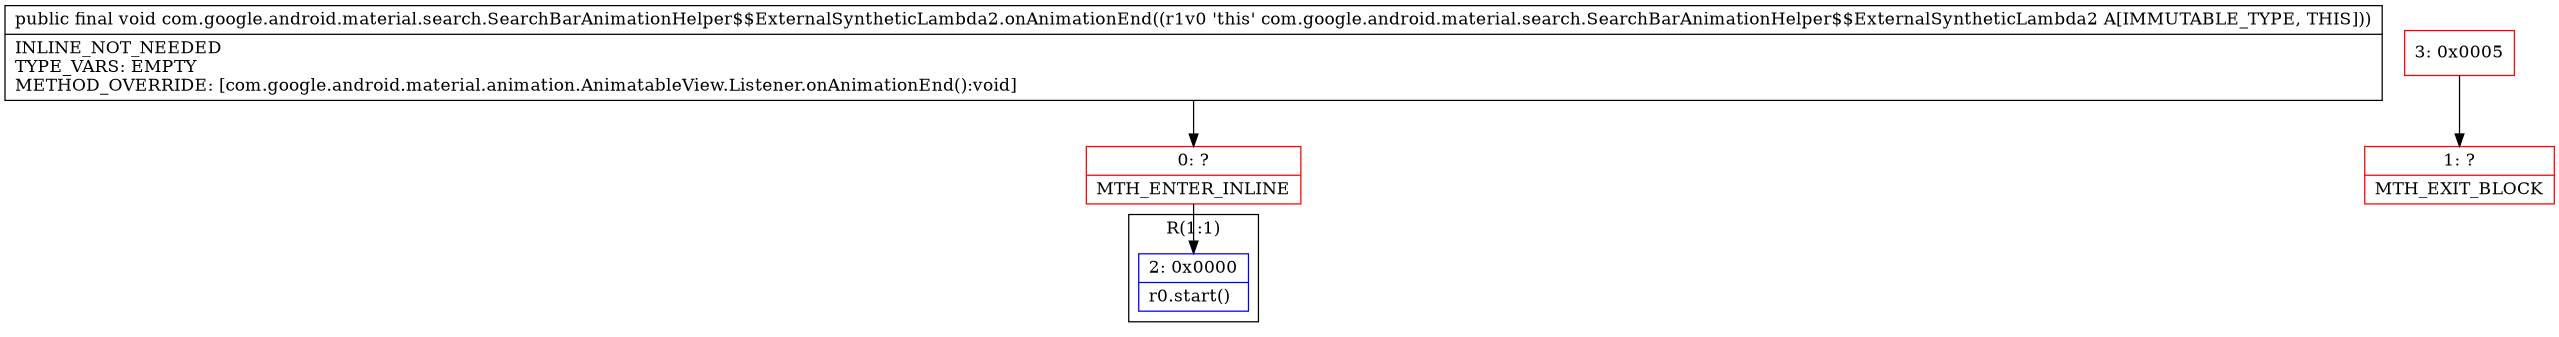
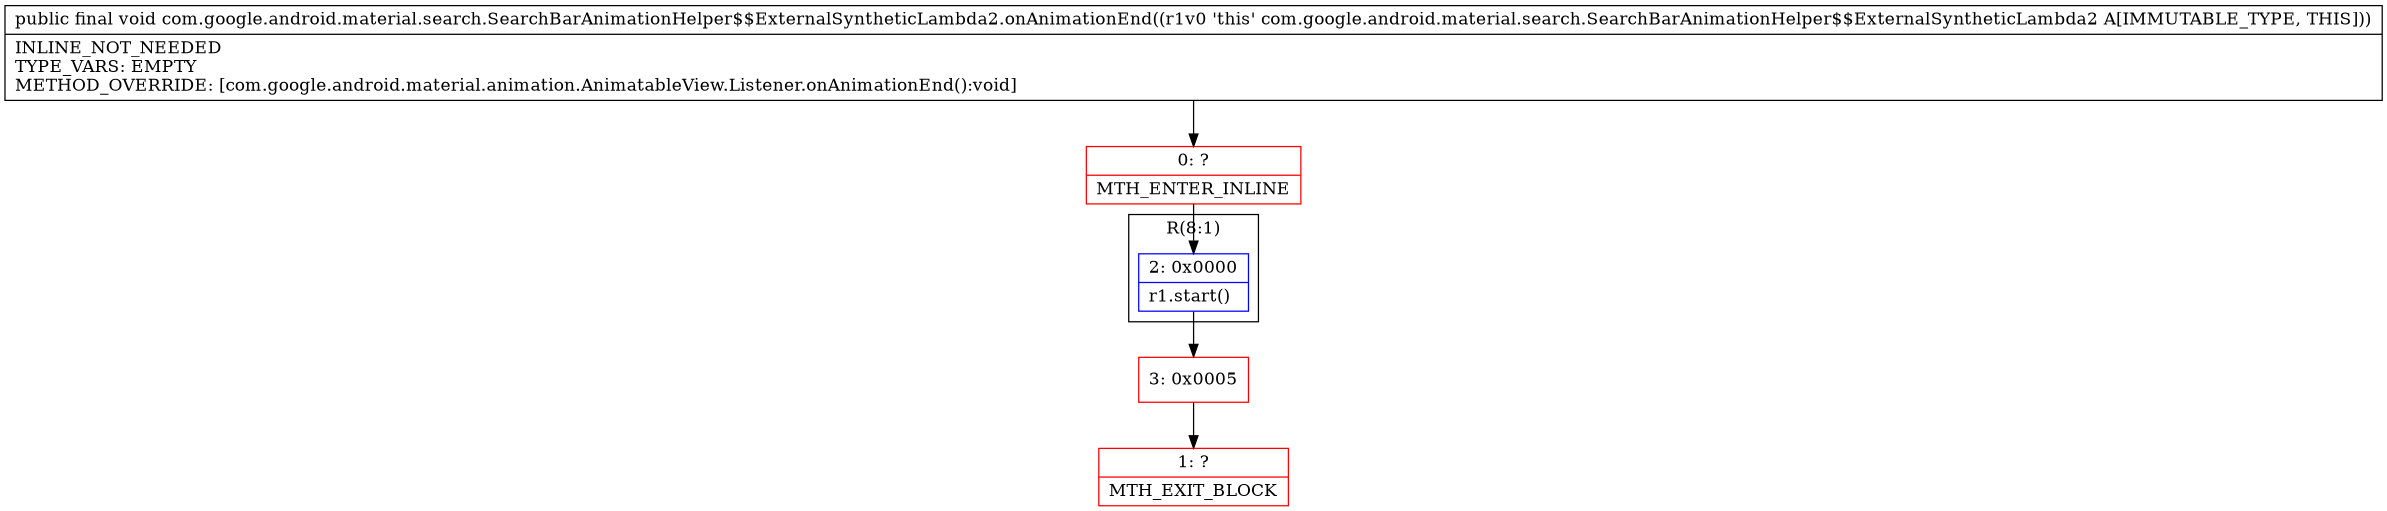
(1194, 229) -> (1194, 229)
(1190, 296) -> (1190, 296)
none -> (1194, 329)
